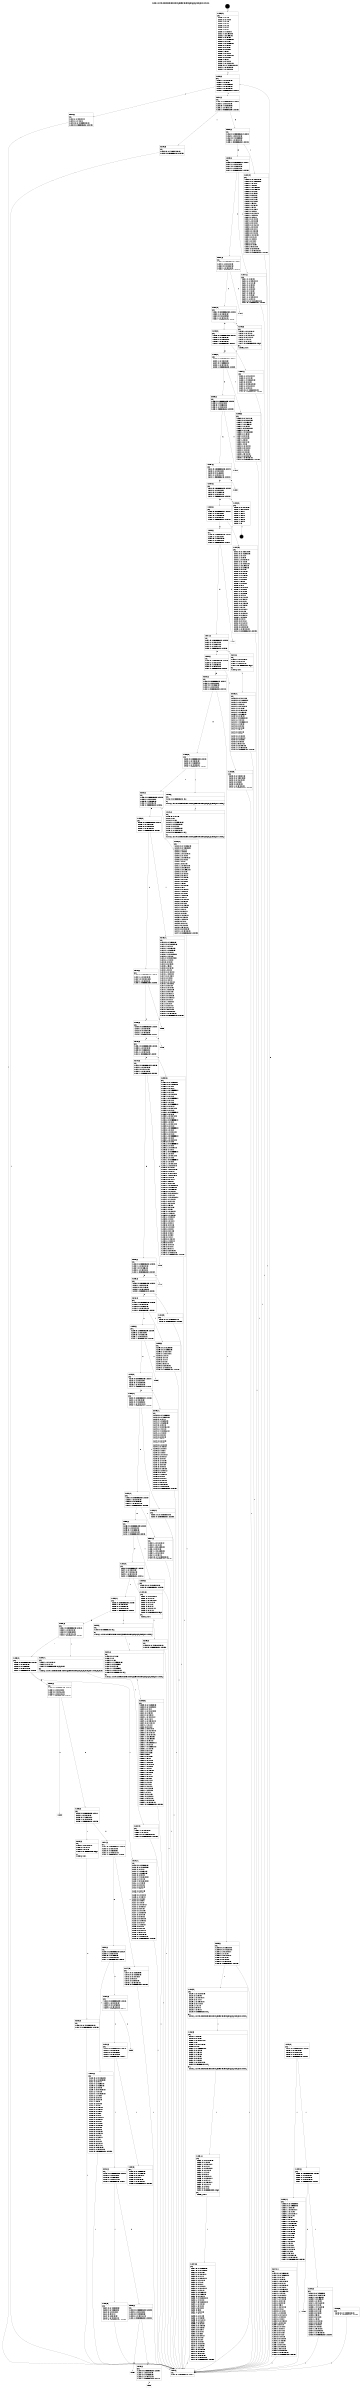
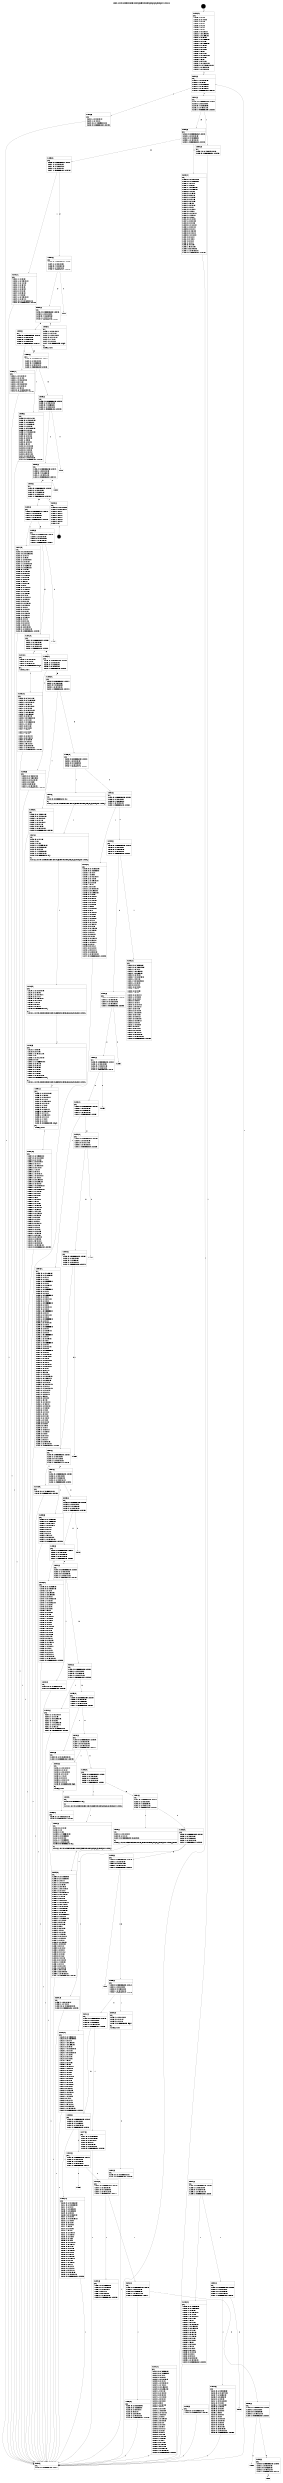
(222, 1976) -> (58, 923)
